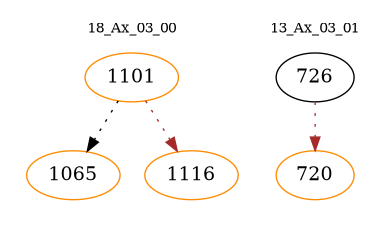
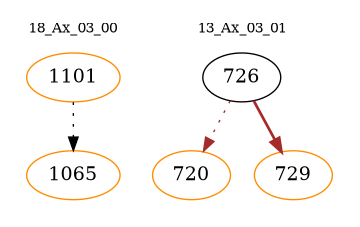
(192, 175) -> none
none -> (293, 175)
